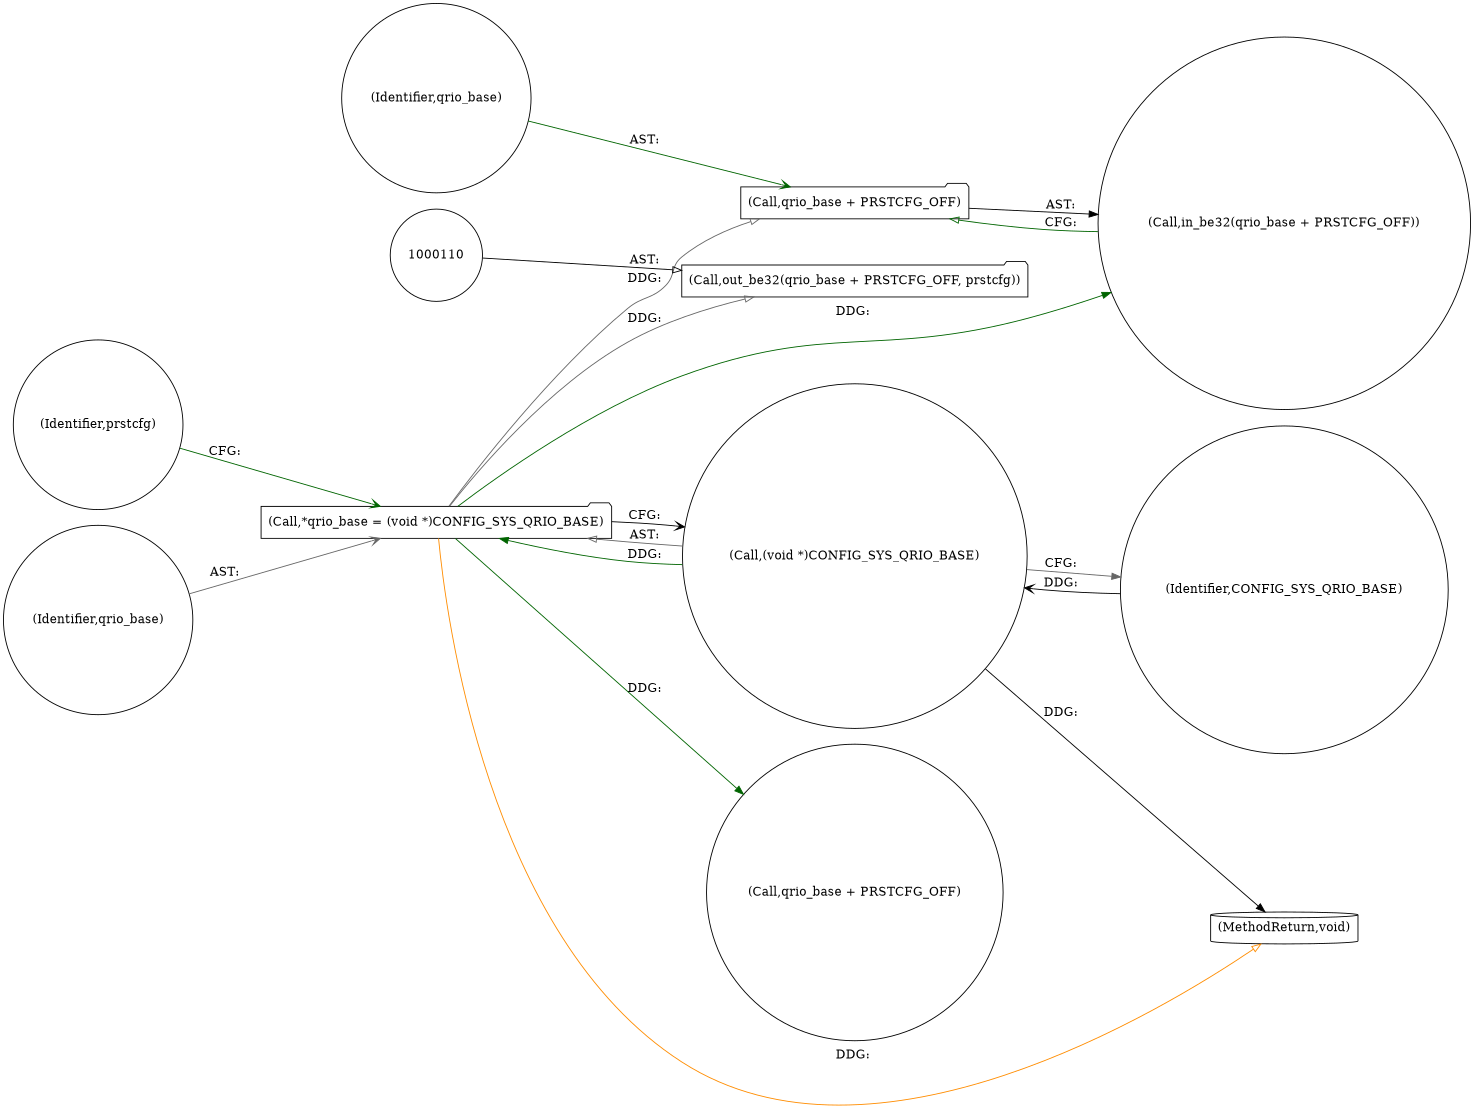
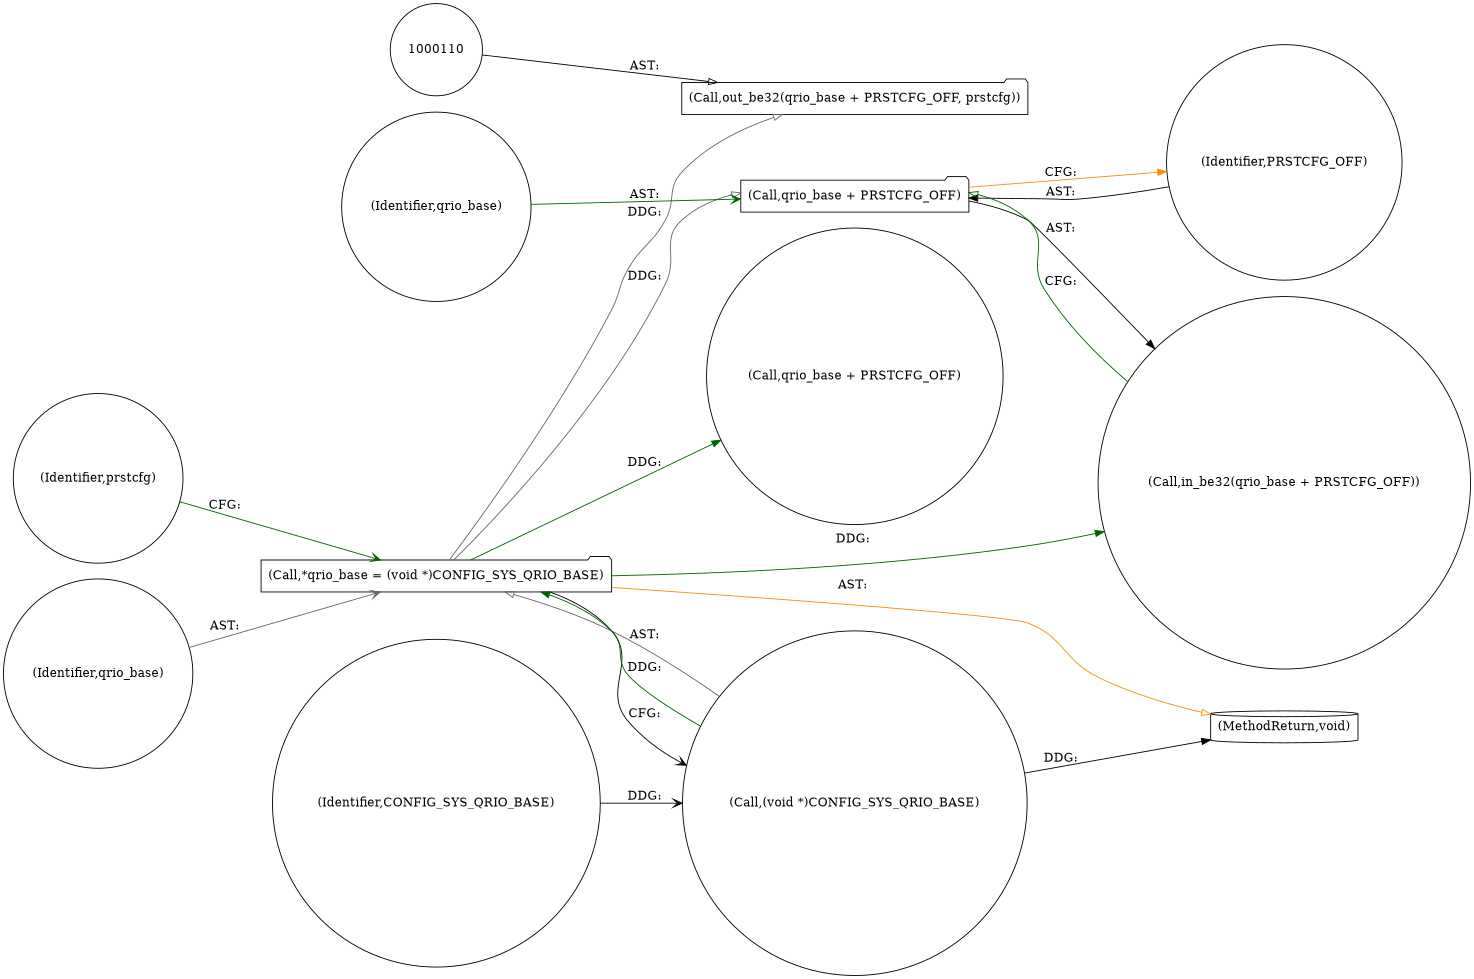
none -> (1284, 162)
(1069, 573) -> none
(855, 1055) -> (855, 585)
